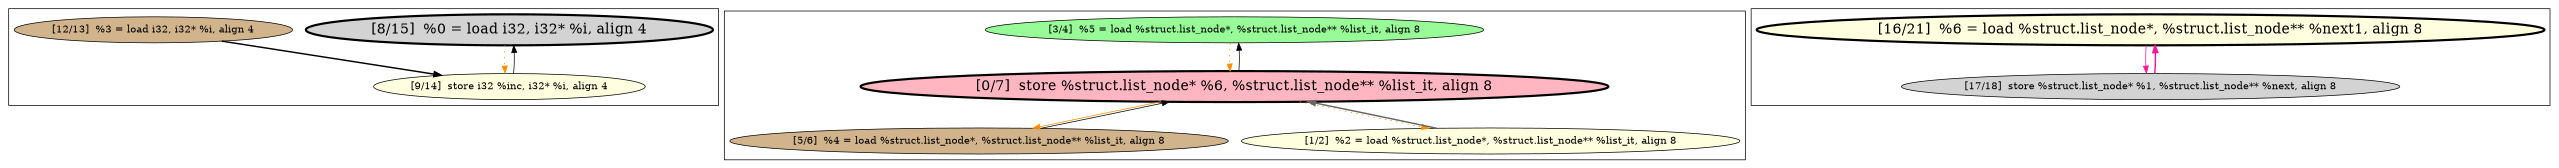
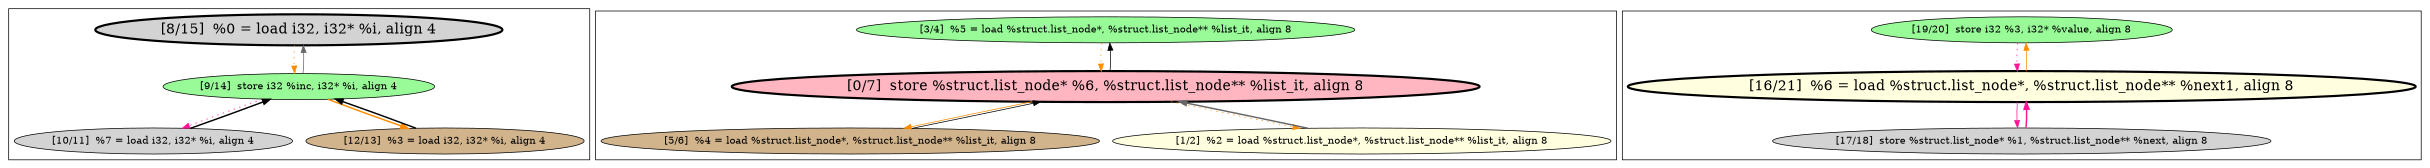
none -> (2022, 30)
(514, 63) -> (304, 63)
(509, 87) -> (299, 87)
none -> (364, 113)
none -> (153, 141)
